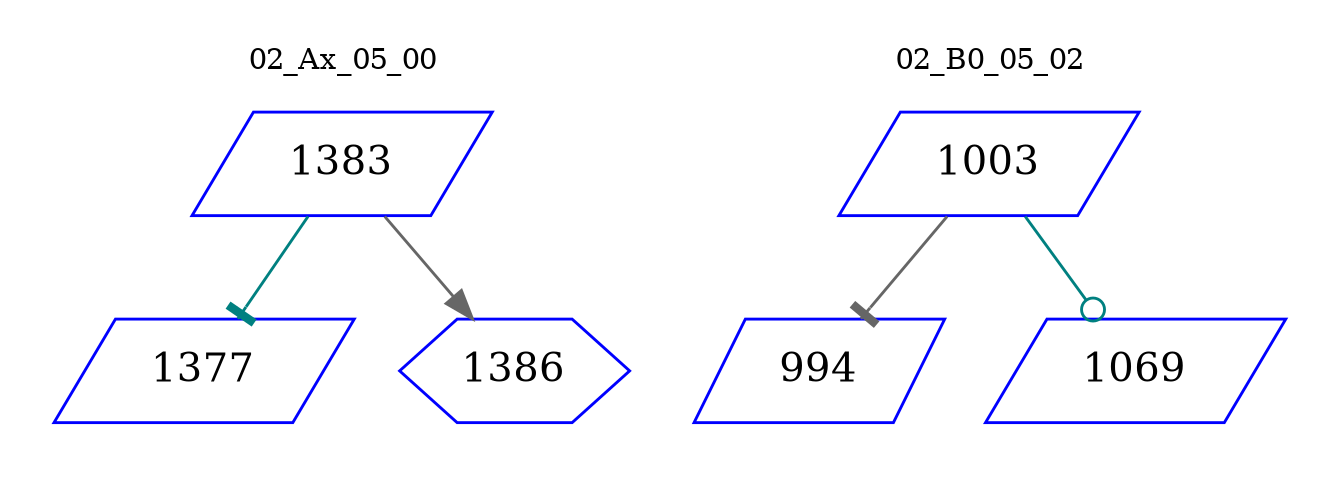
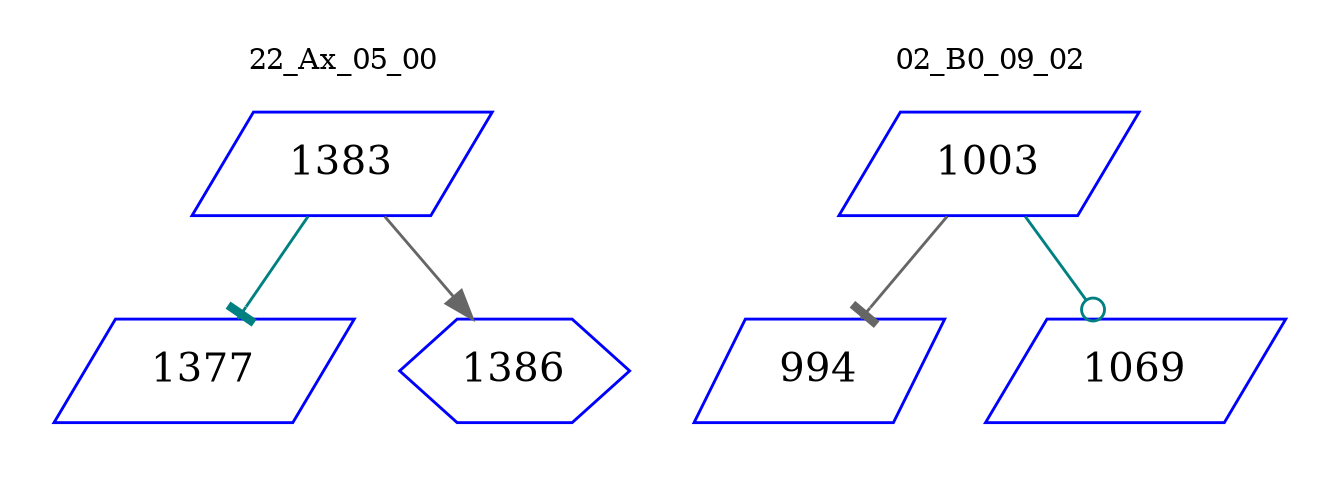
(344, 62) -> (344, 62)
(990, 62) -> (990, 62)
